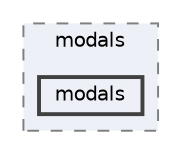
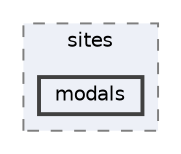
(91, 42) -> (91, 42)
